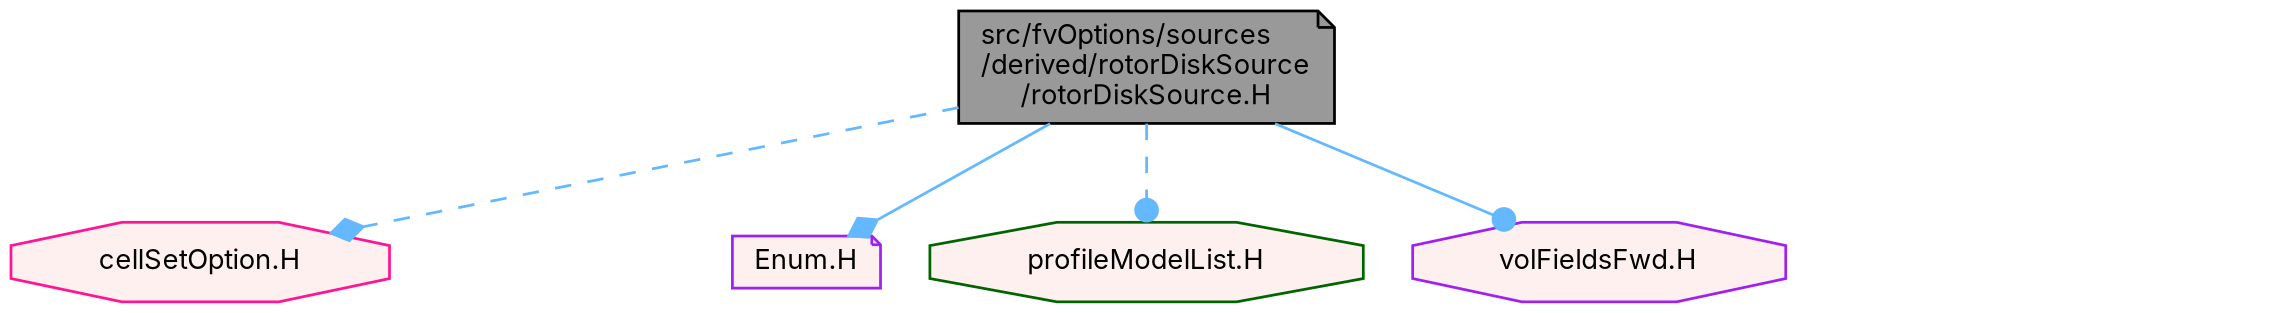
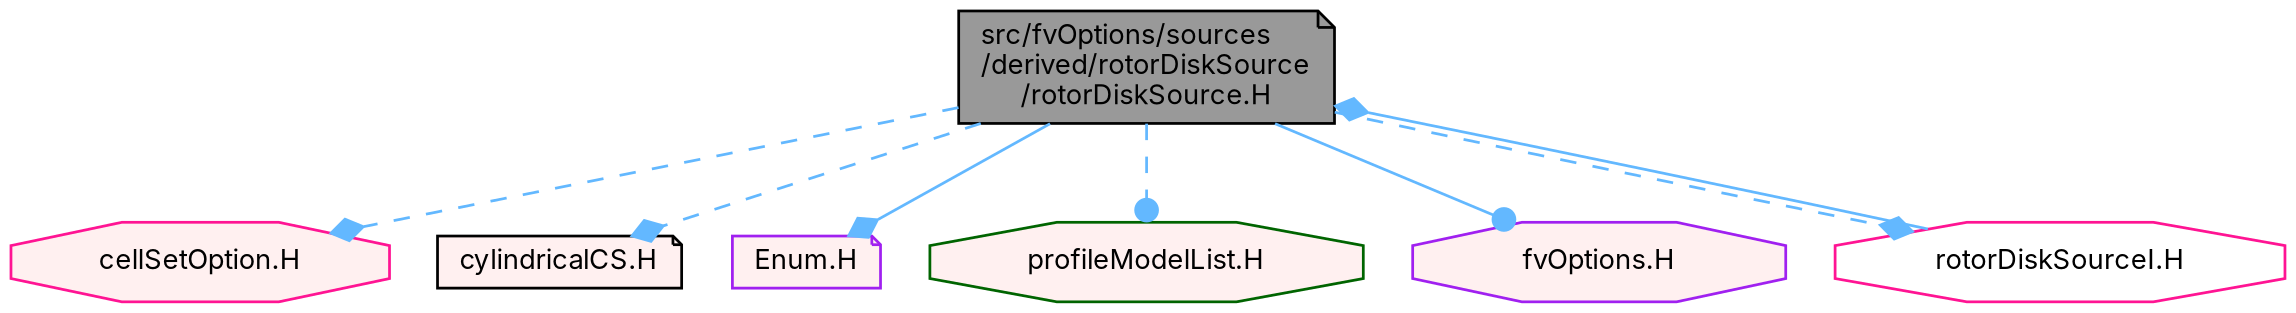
none -> (560, 262)
(1599, 262) -> (1599, 262)
none -> (2060, 262)
